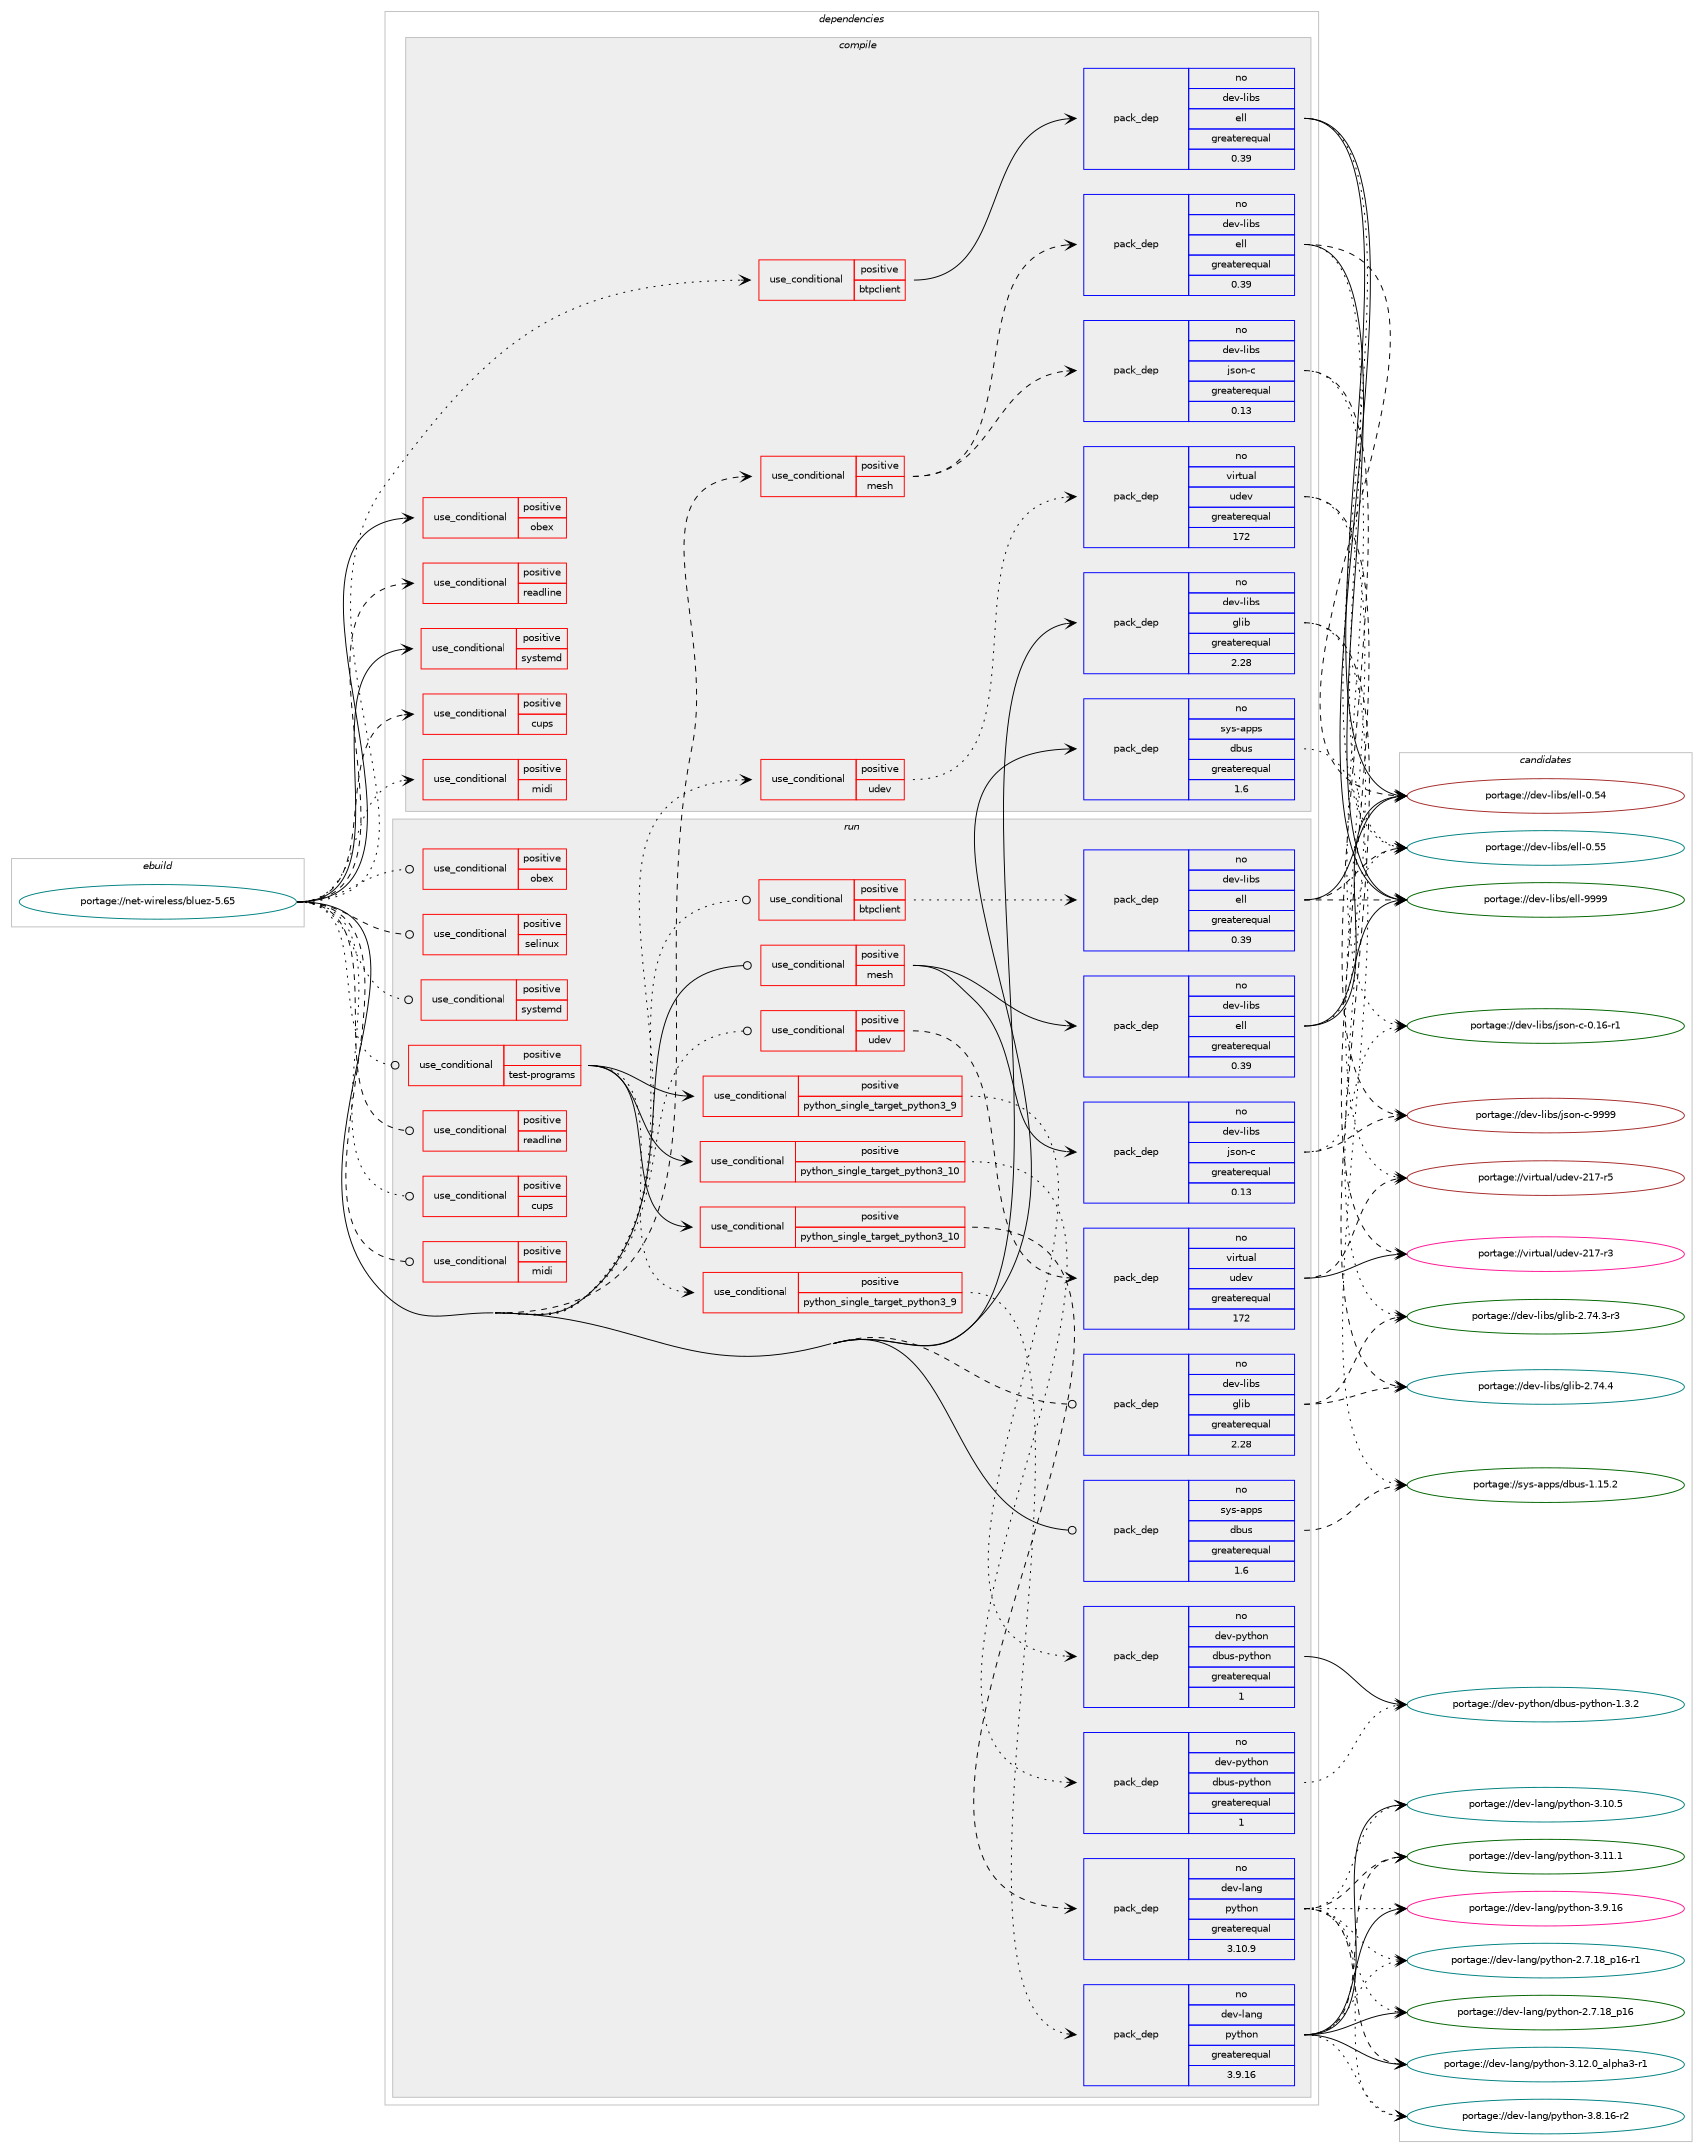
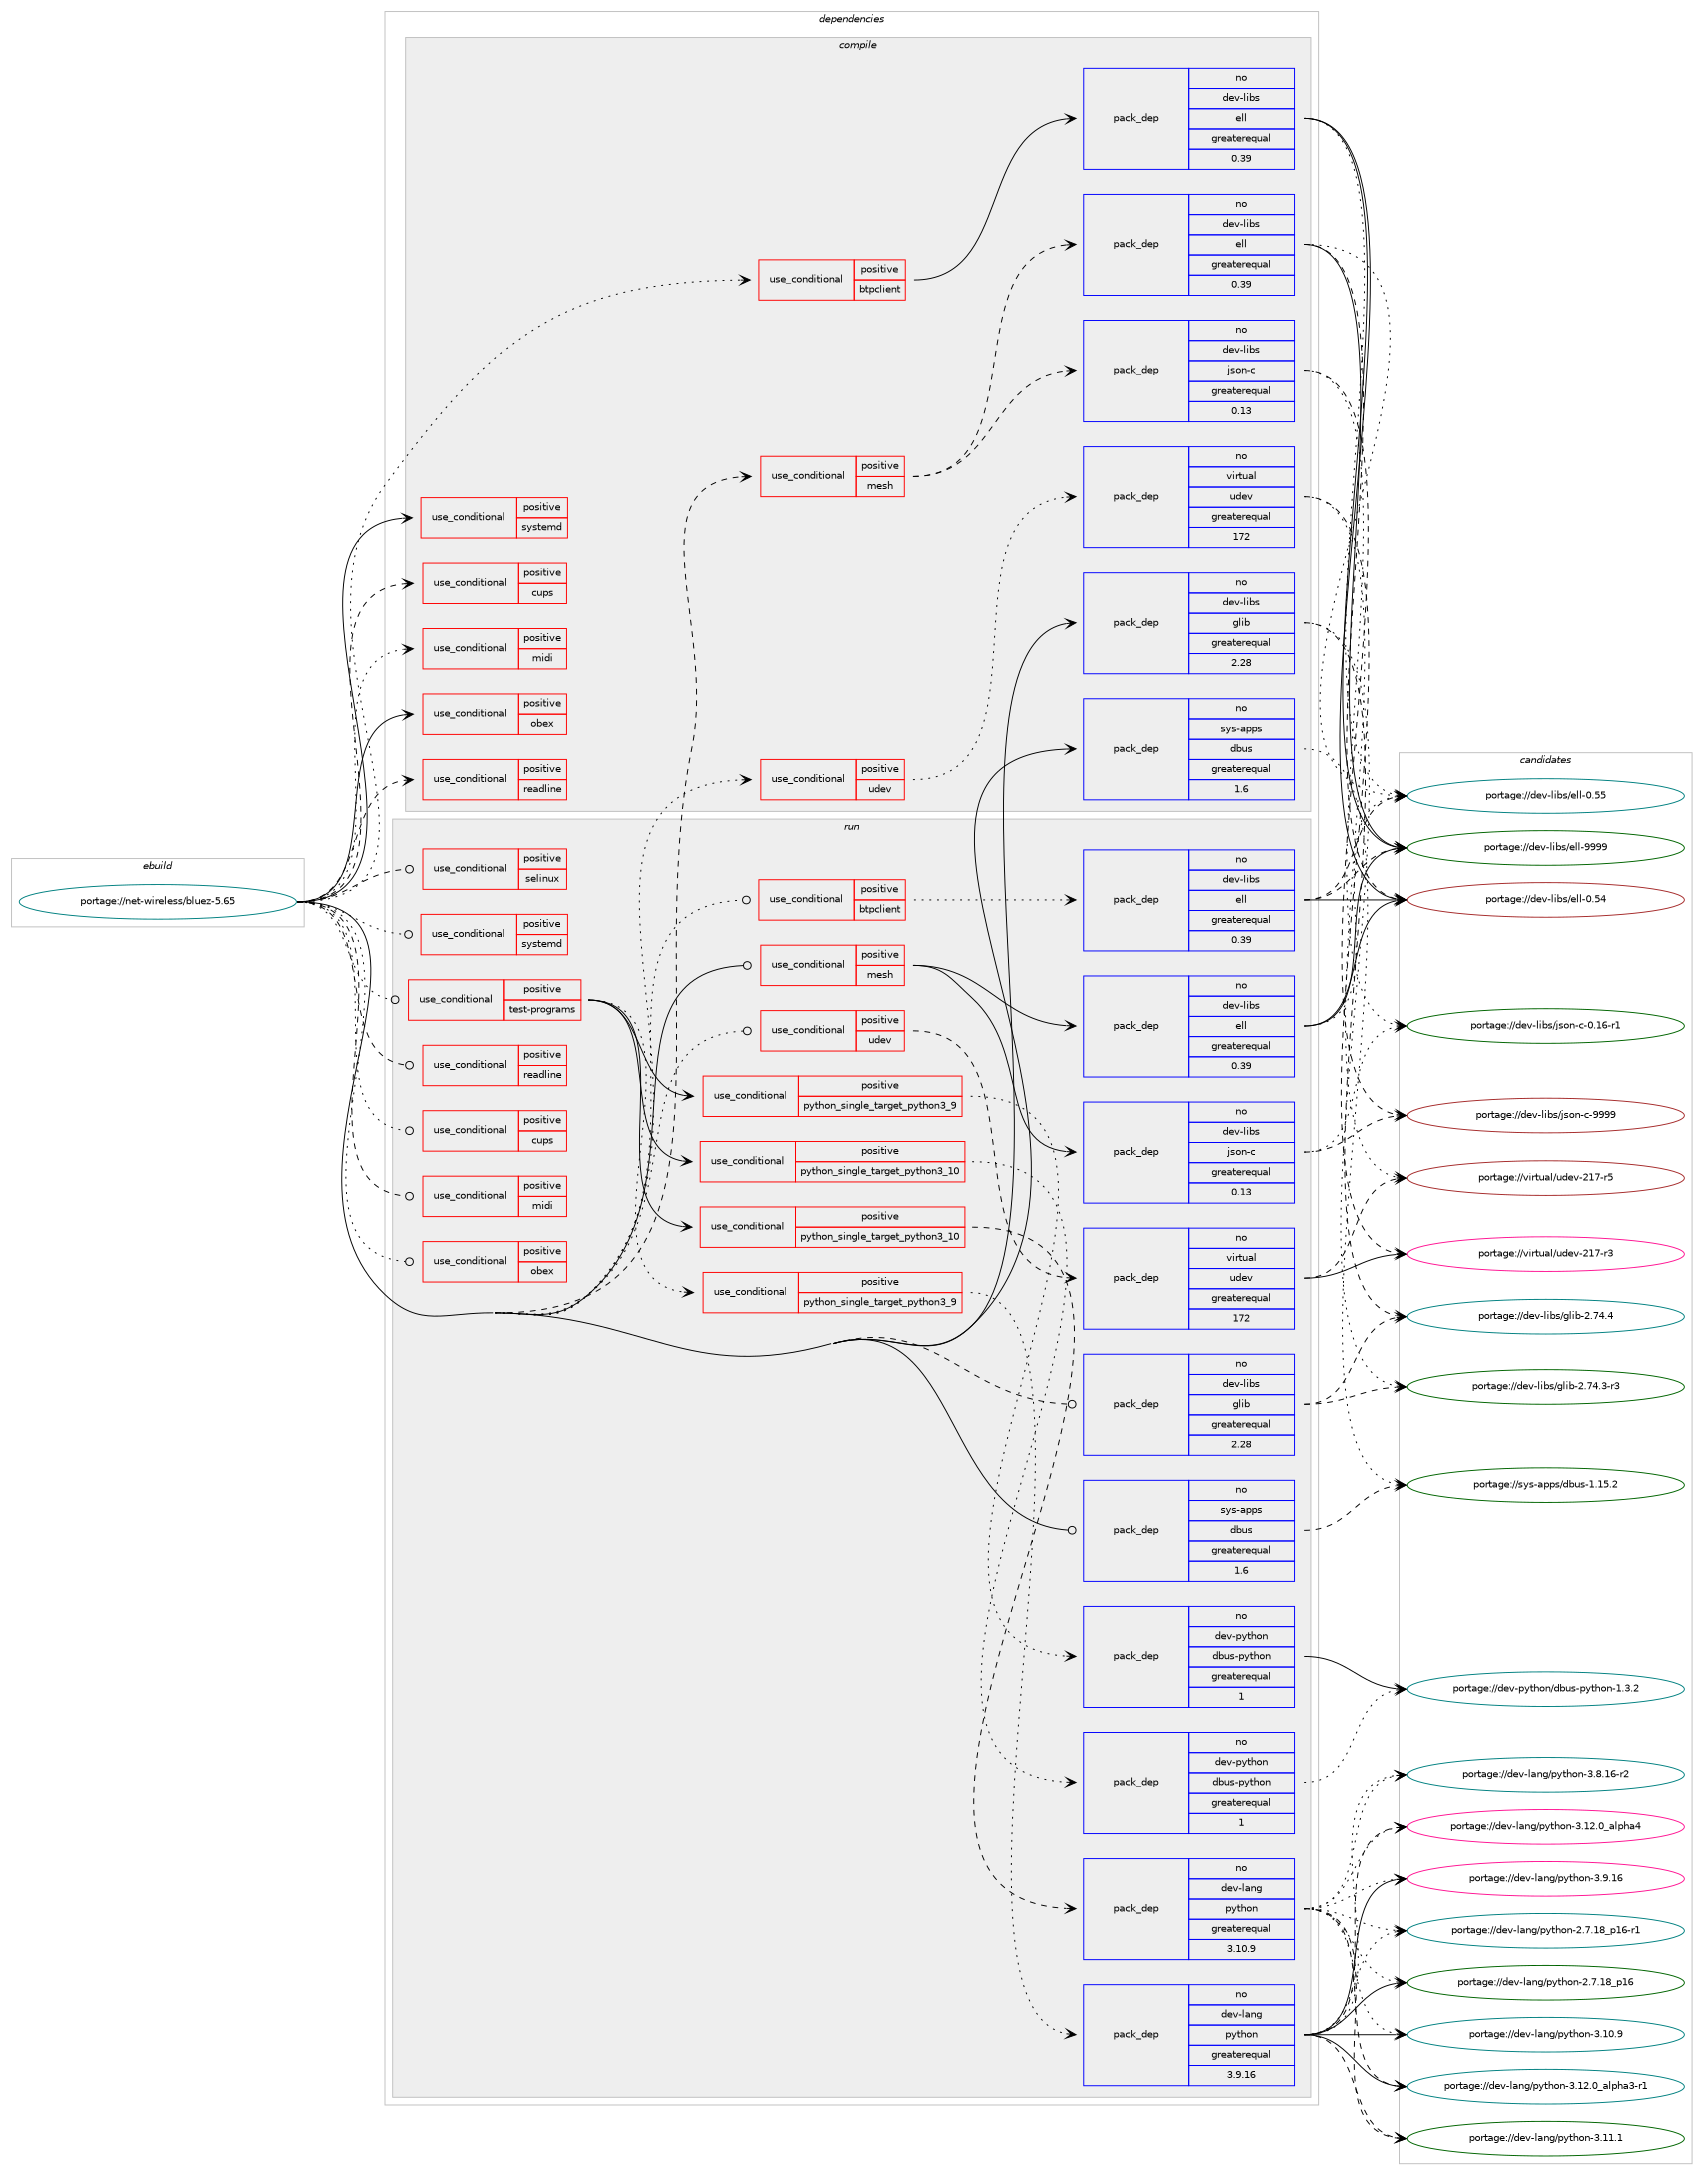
(1546, 1805) -> (1546, 2035)
none -> (1546, 1827)
